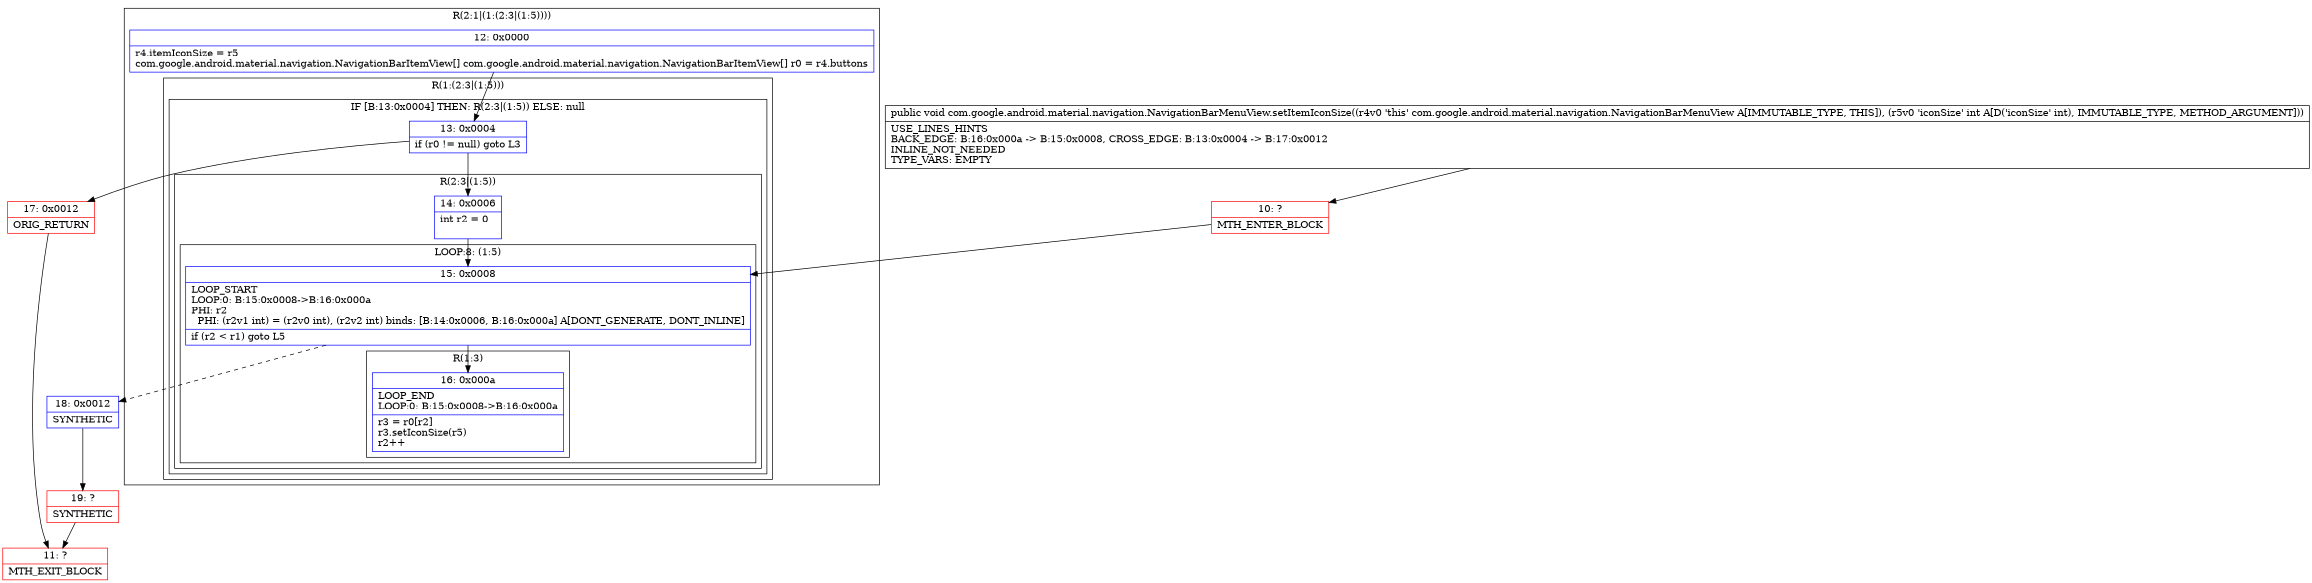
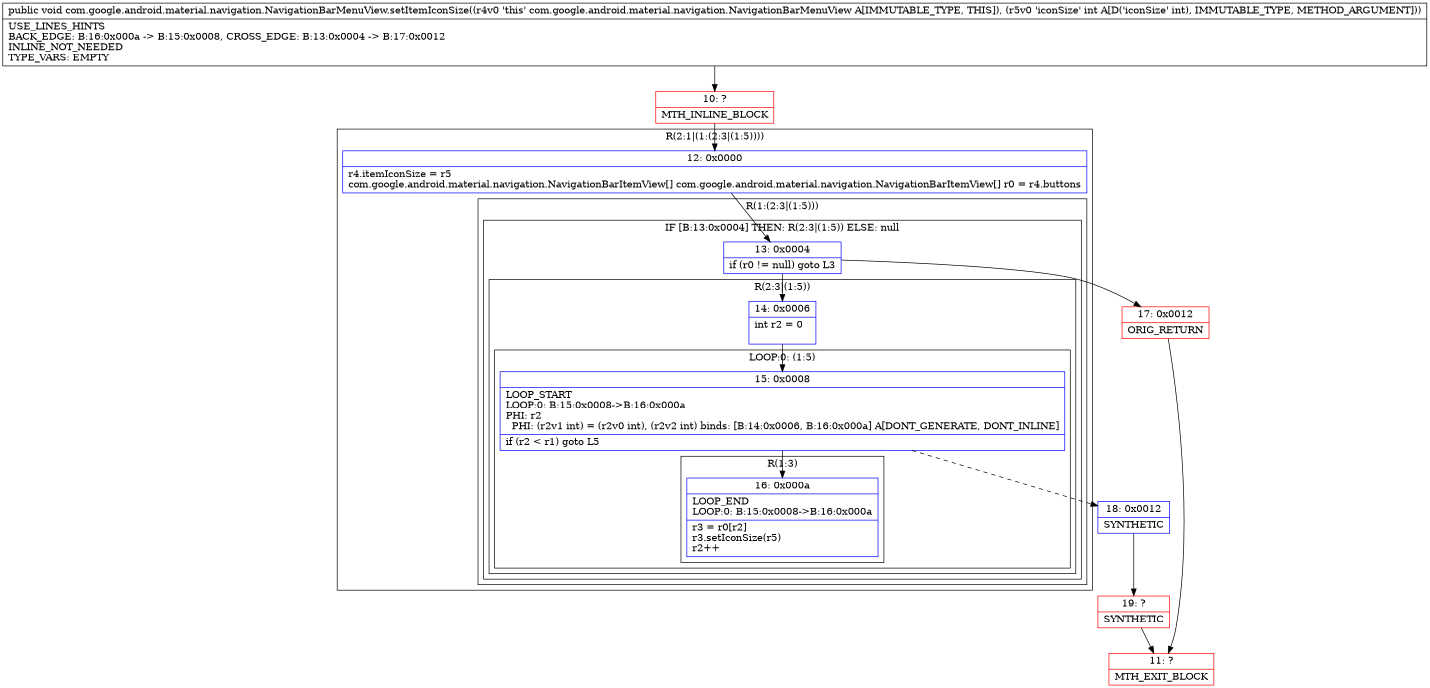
(1270, 225) -> (715, 115)
(984, 249) -> (715, 133)
(468, 253) -> (782, 358)
